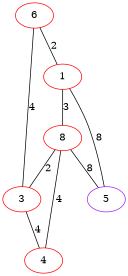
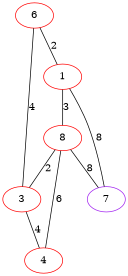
(59, 199) -> (59, 199)
(106, 199) -> (106, 199)
